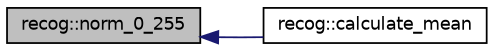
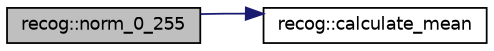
(241, 37) -> (223, 14)
